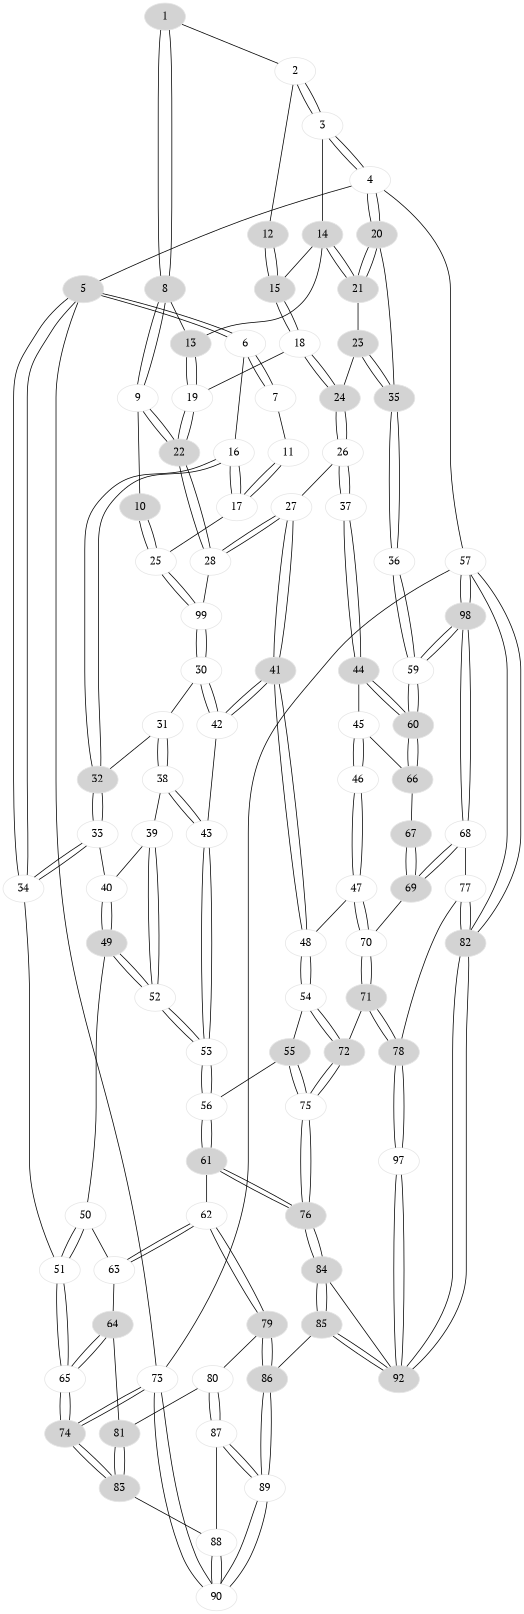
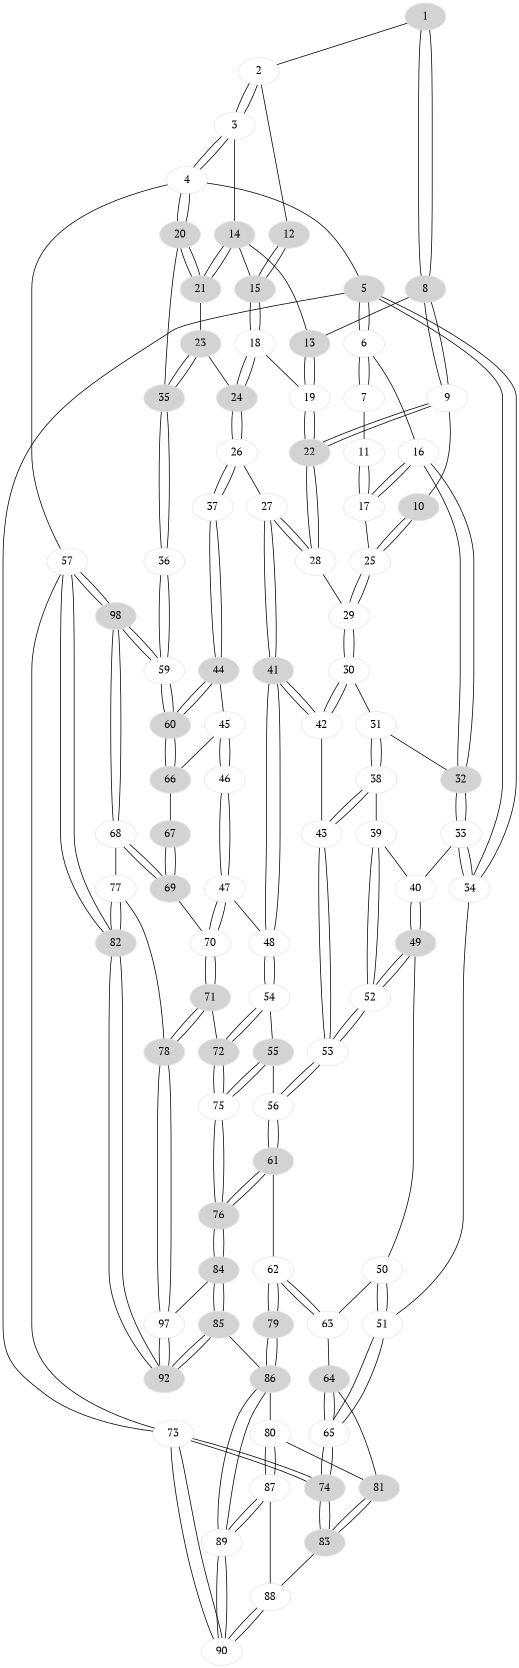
(201, 616) -> (349, 616)
(360, 1325) -> (192, 1297)
(240, 1352) -> (270, 1406)
